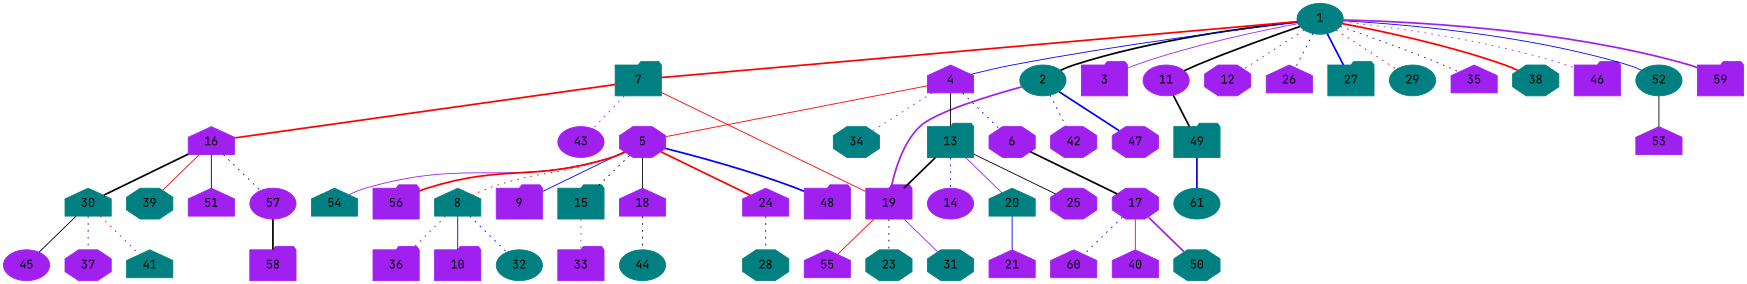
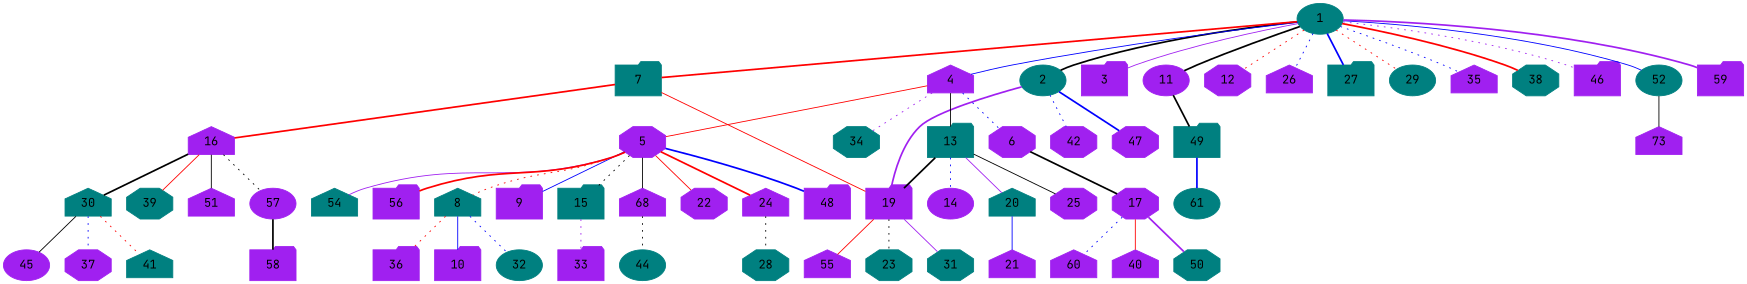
(581, 142) -> none
(1659, 142) -> (1659, 142)
(242, 173) -> (242, 173)
(643, 204) -> (643, 204)
none -> (704, 204)
